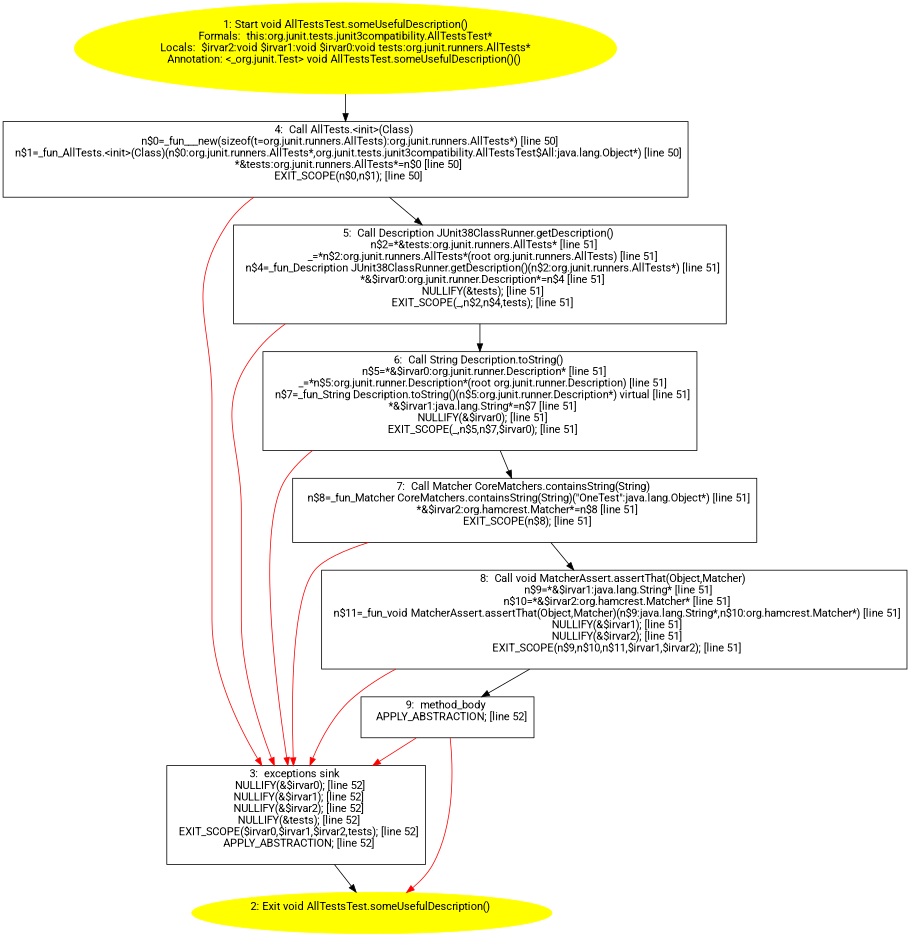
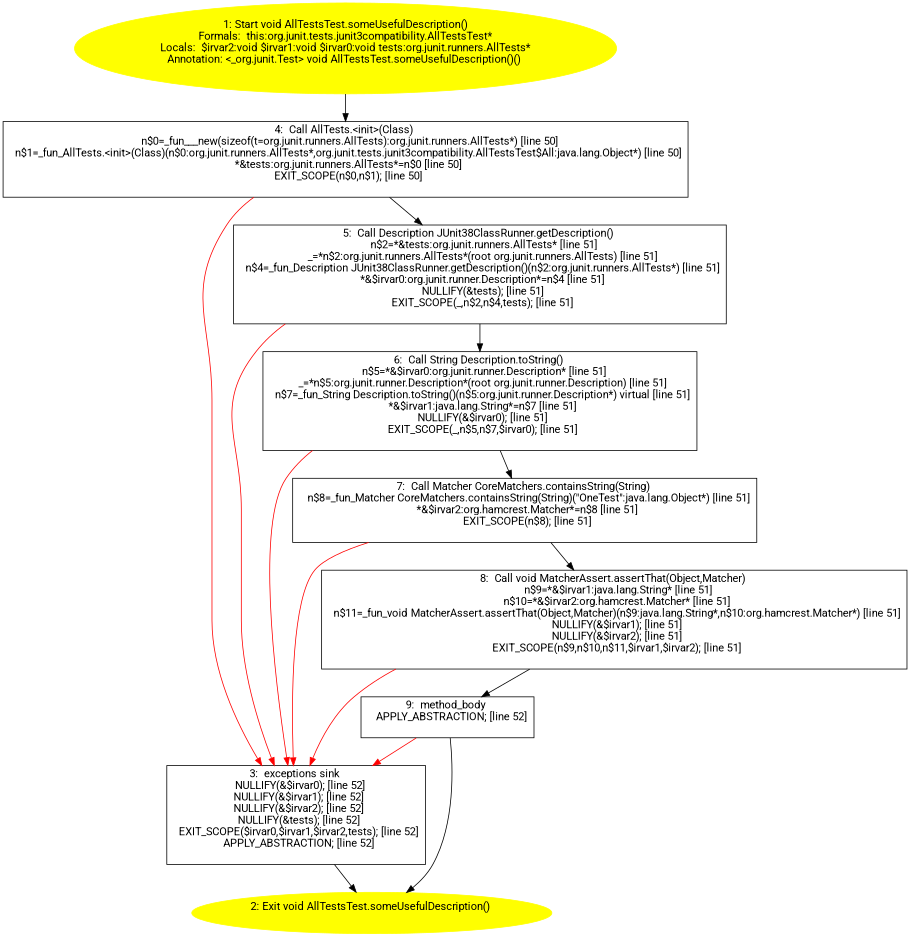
(448, 818) -> (448, 818)
